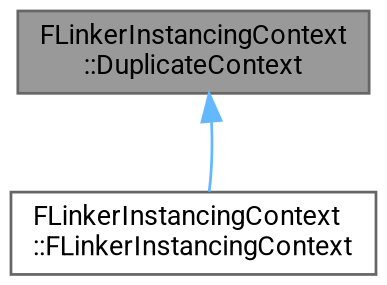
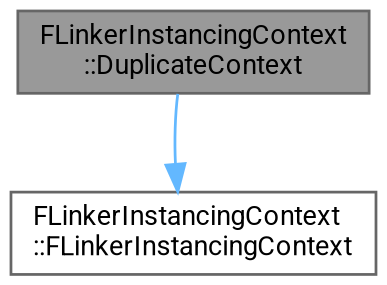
(212, 156) -> (175, 129)
